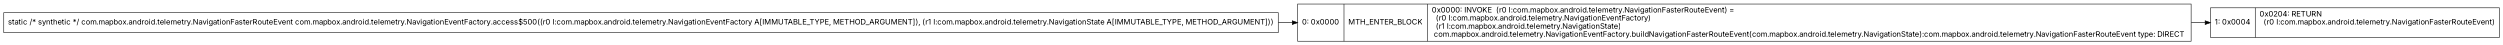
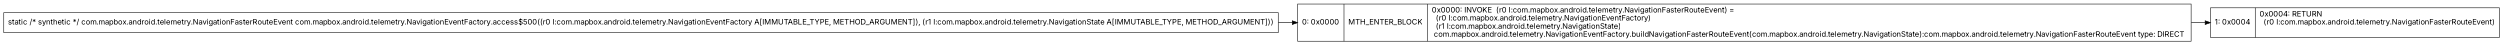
(2293, 14) -> (2293, 14)
